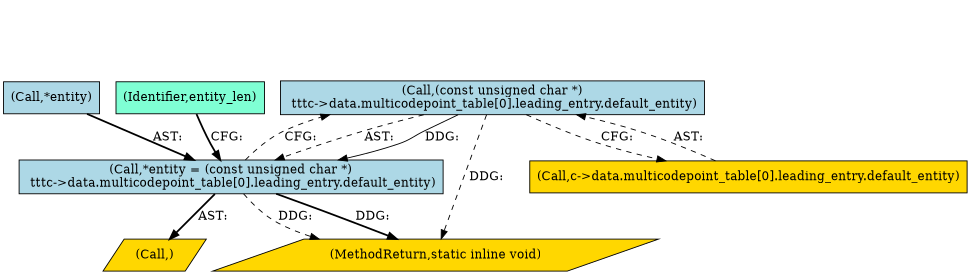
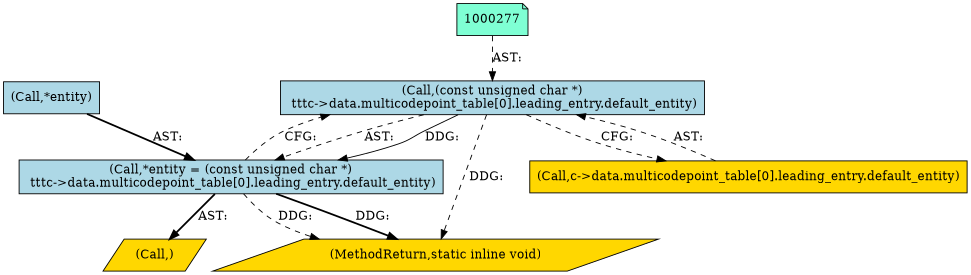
none -> (492, 20)
(190, 98) -> none
